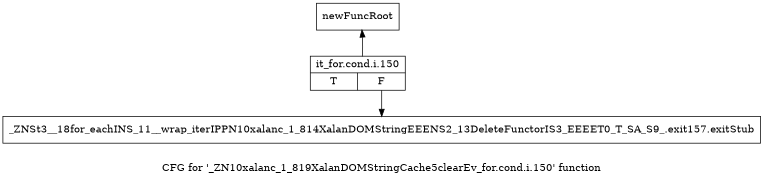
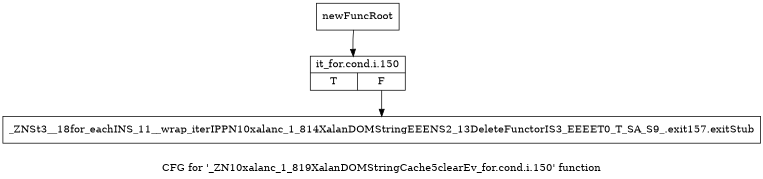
(363, 47) -> (353, 40)
